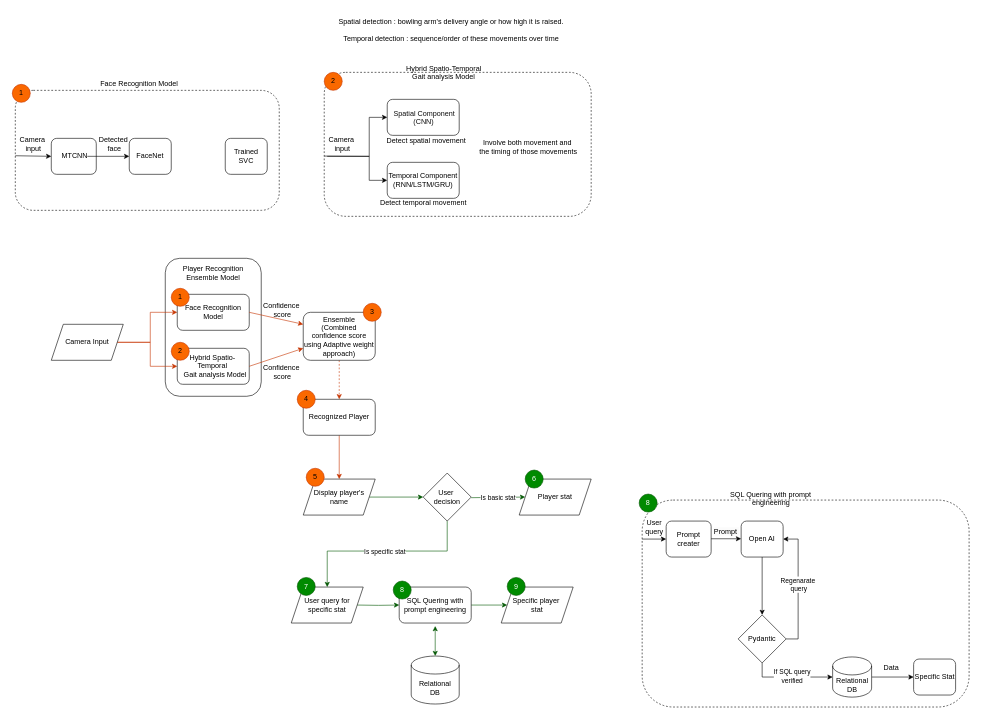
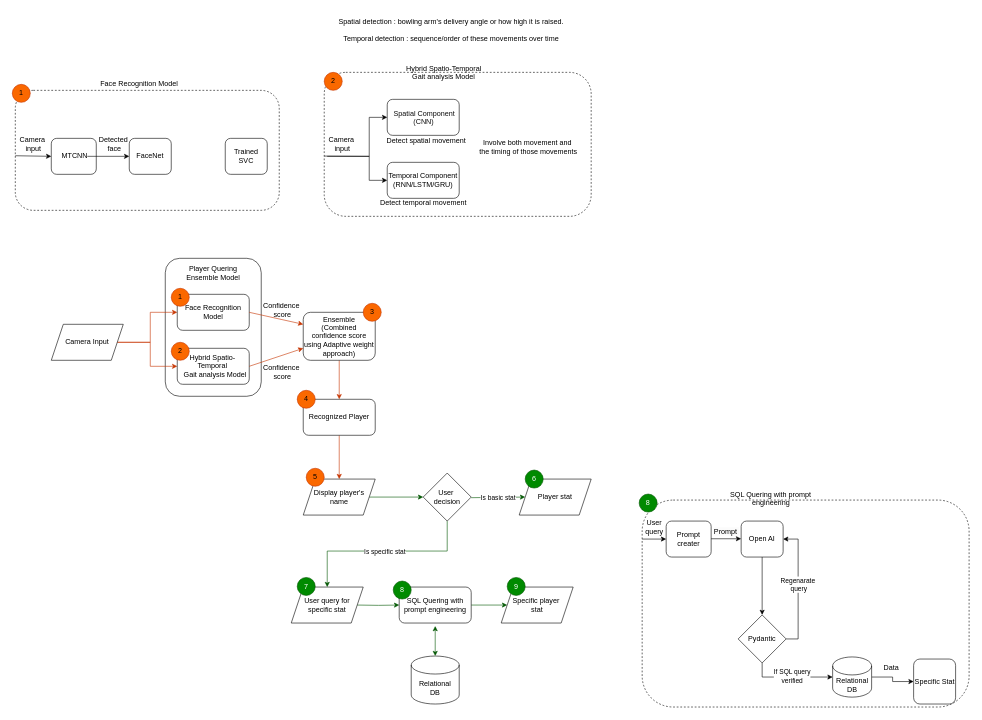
(213, 273) -> (213, 273)
(339, 377) -> (339, 377)
(935, 677) -> (935, 682)
